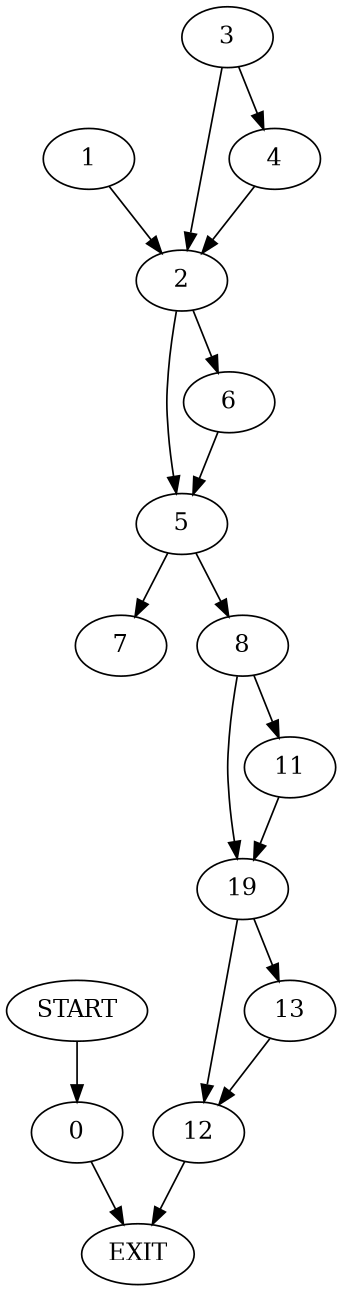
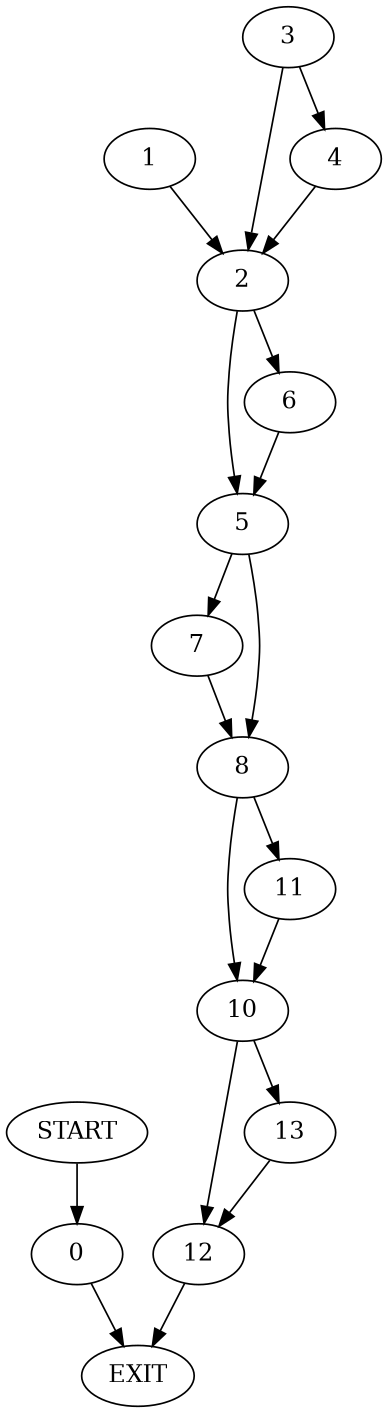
none -> (217, 698)
(243, 889) -> (243, 1011)
